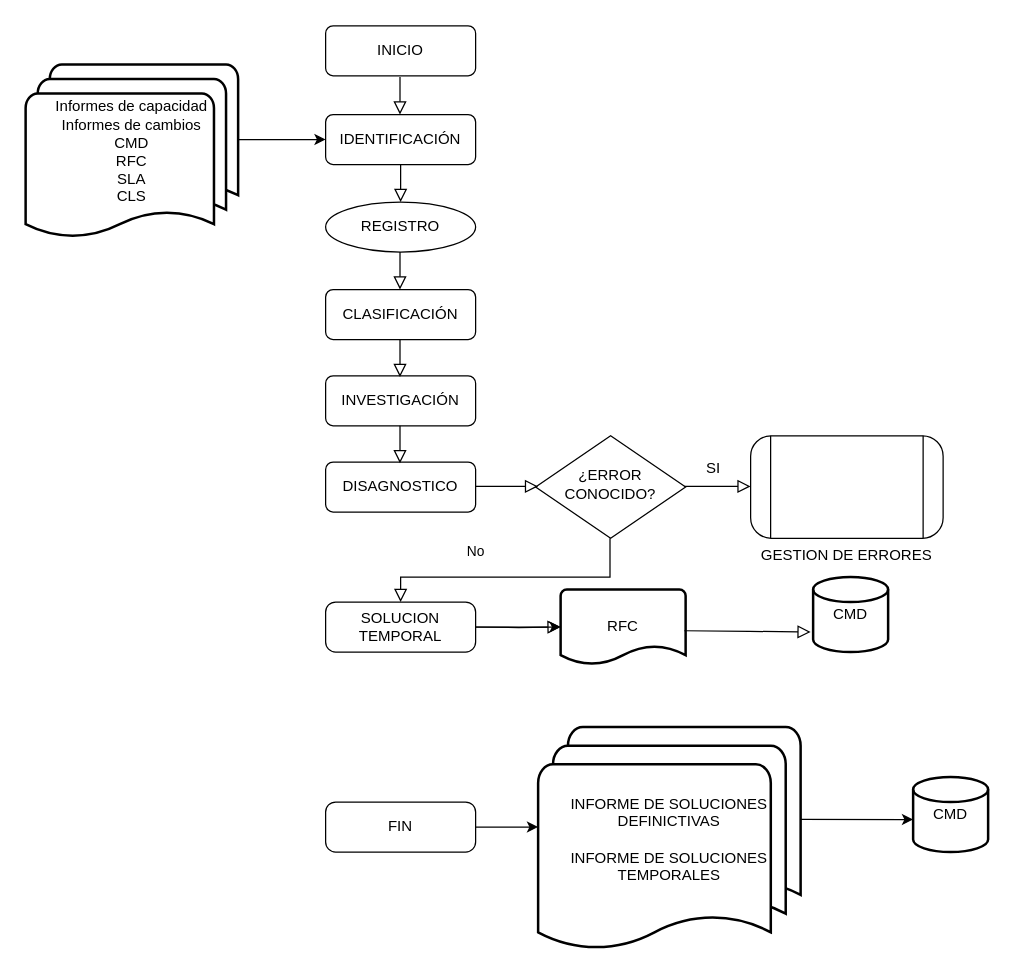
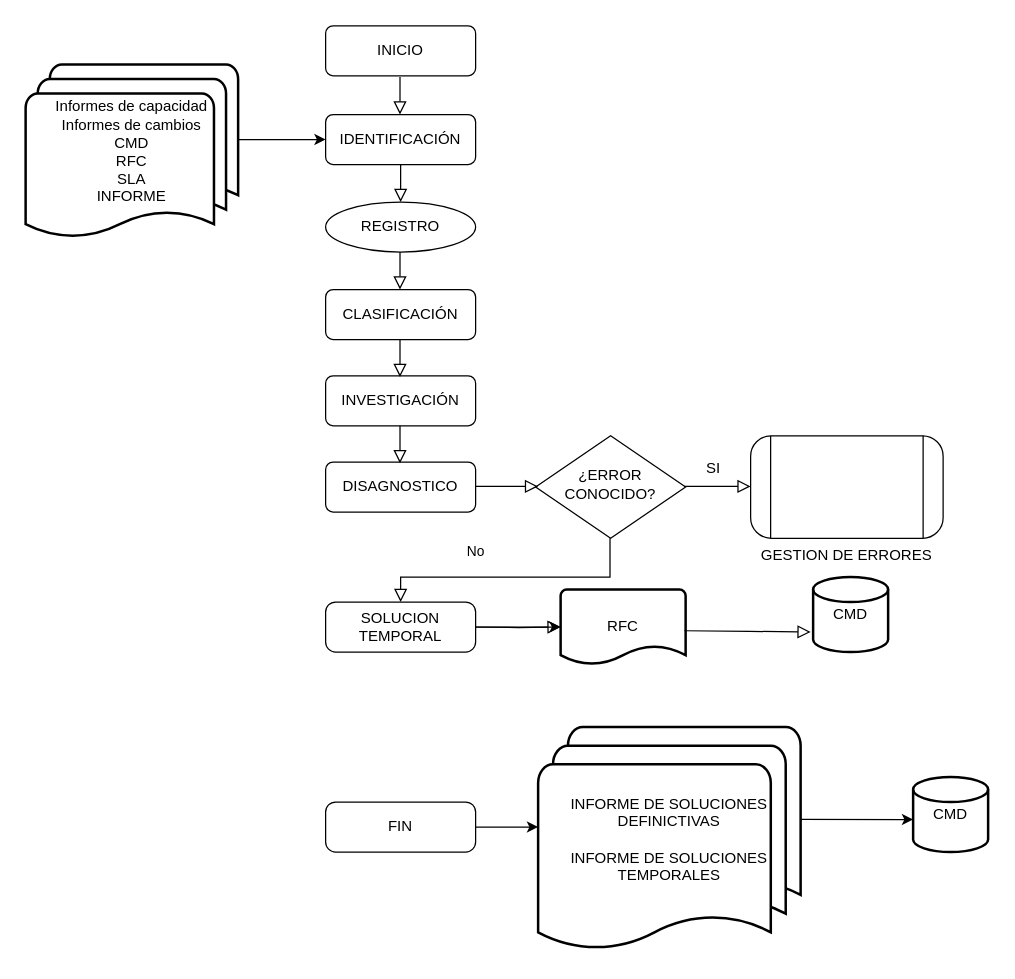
(132, 152) -> (132, 152)
